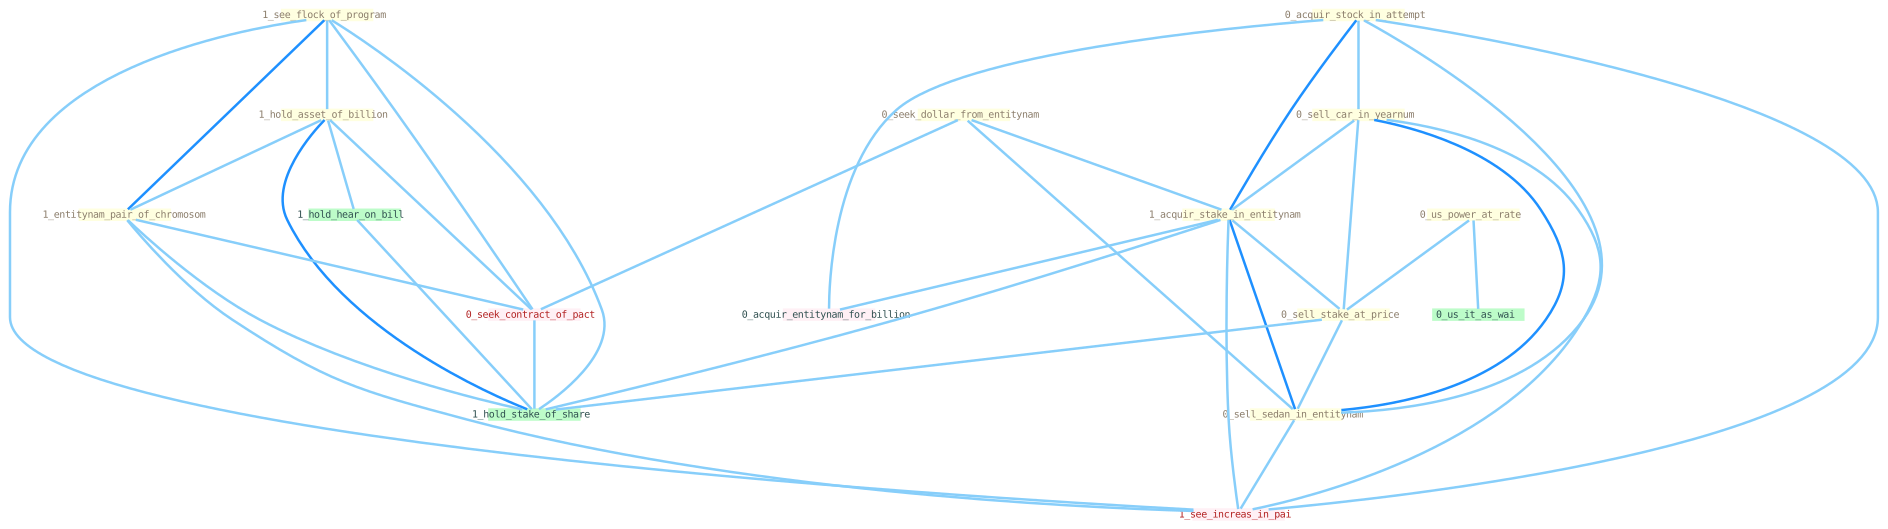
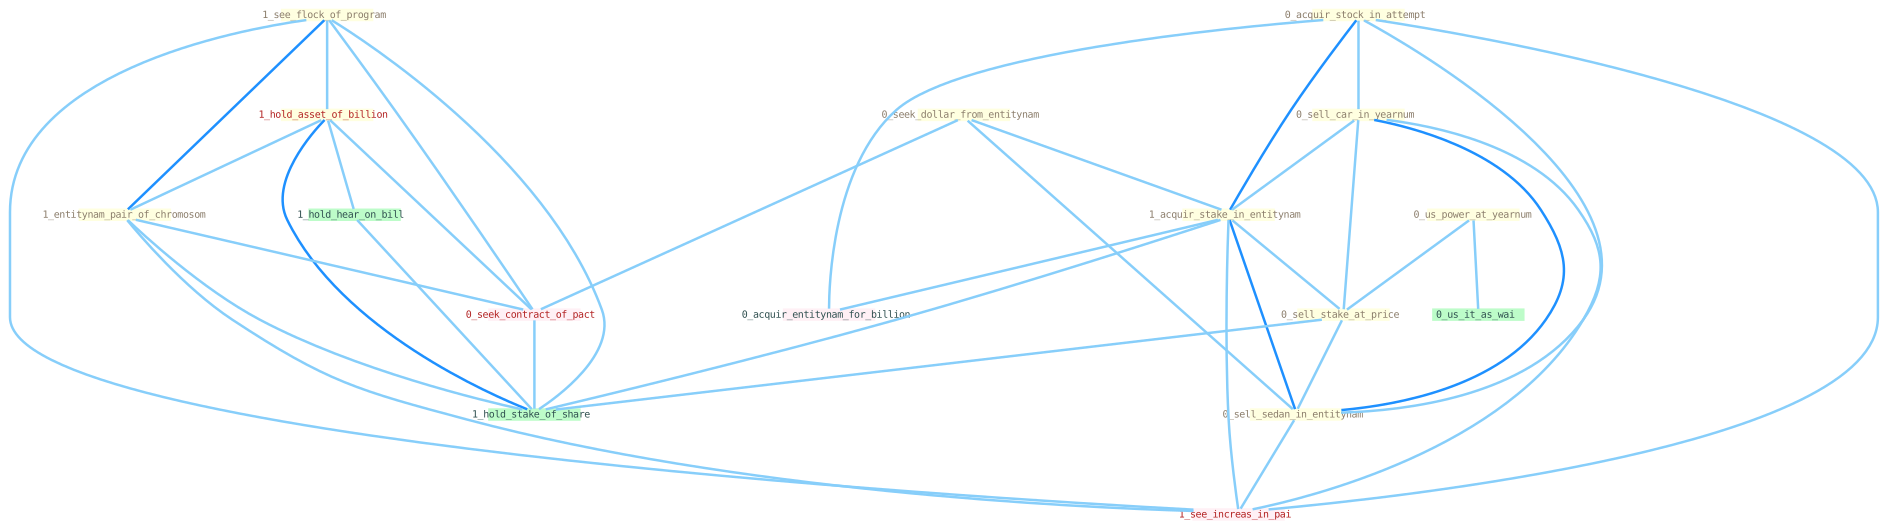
(327, 115) -> (327, 115)
(1473, 215) -> (1473, 215)
